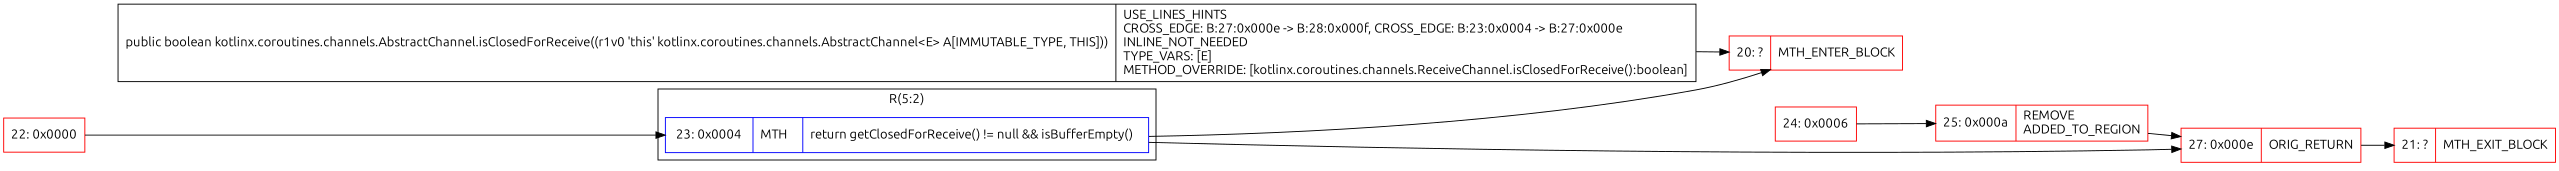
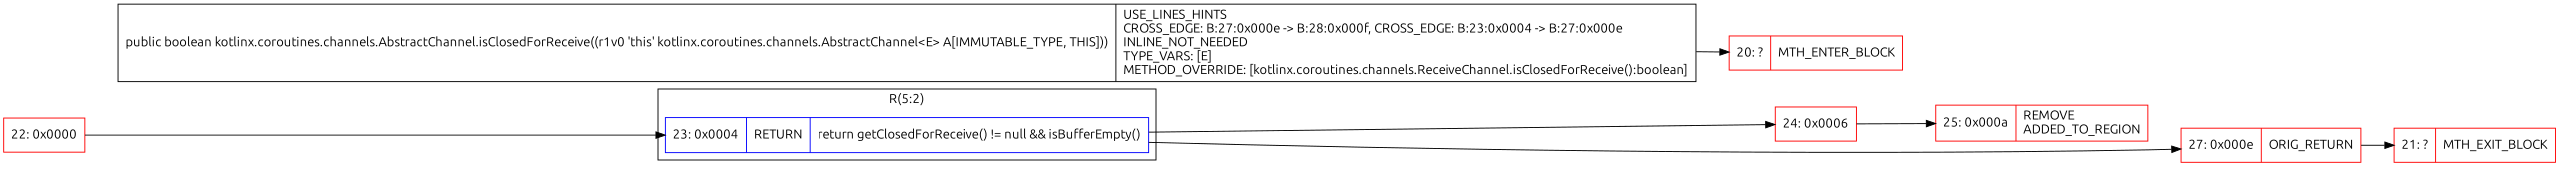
(1457, 121) -> (1457, 128)
(774, 135) -> (778, 135)
(2160, 135) -> none
